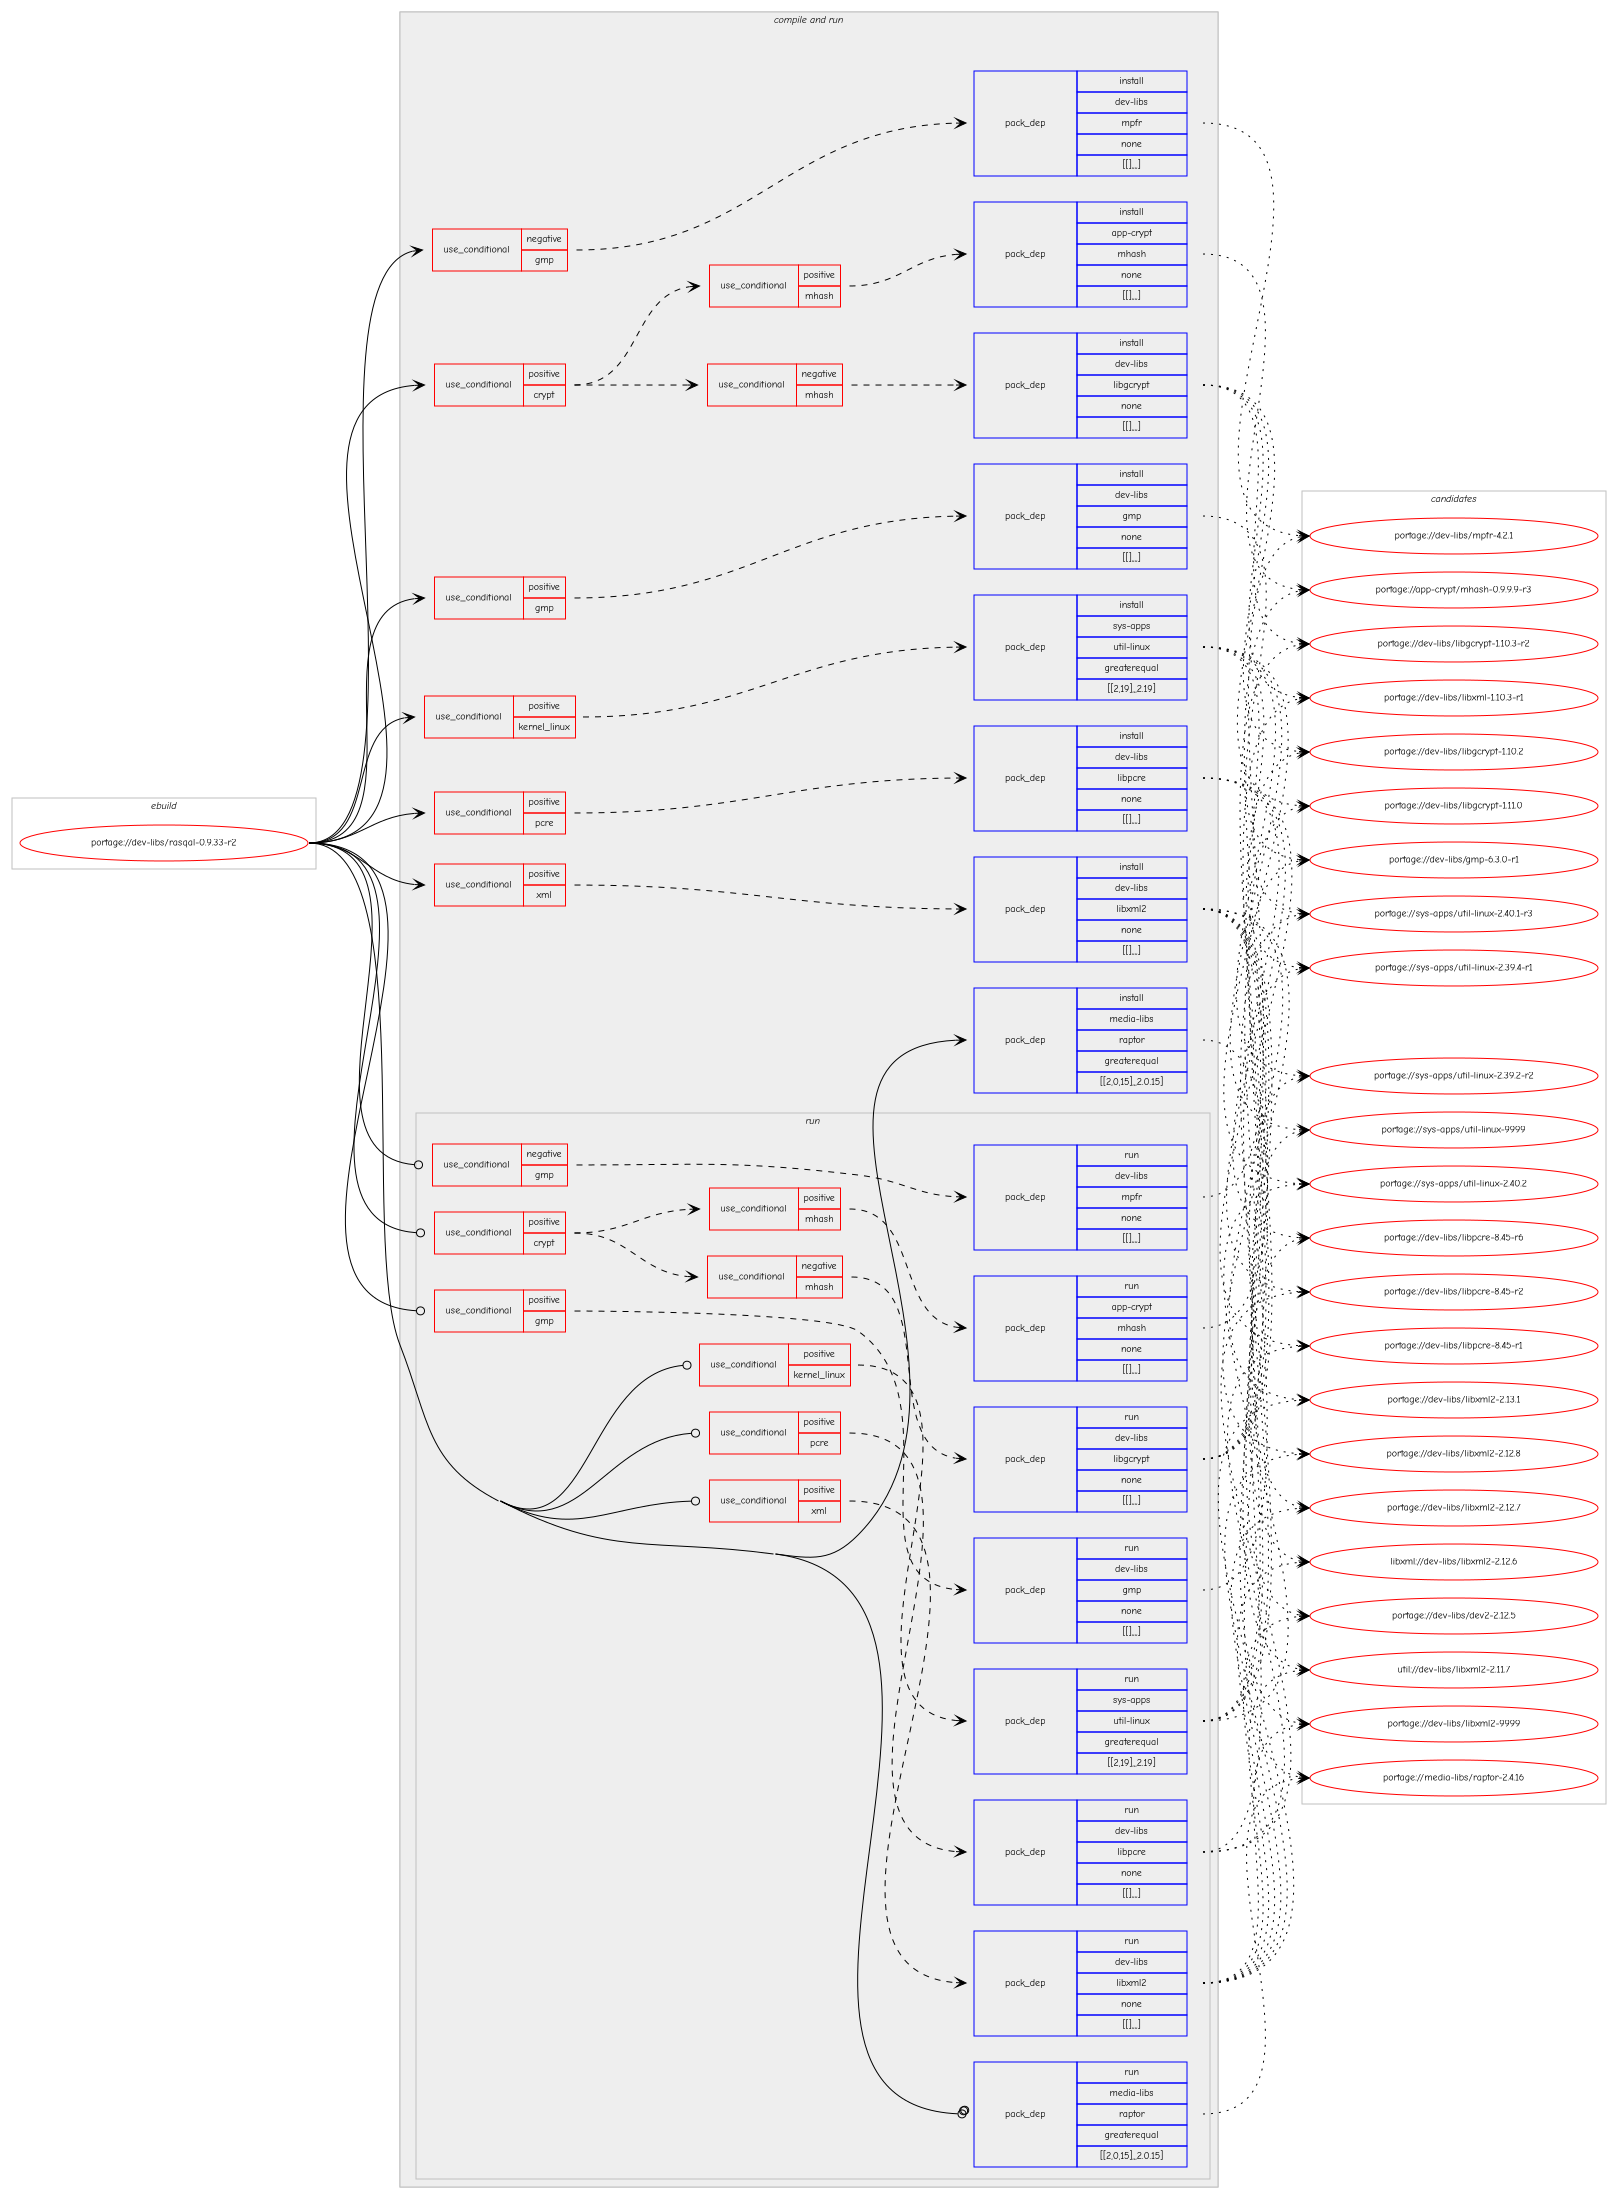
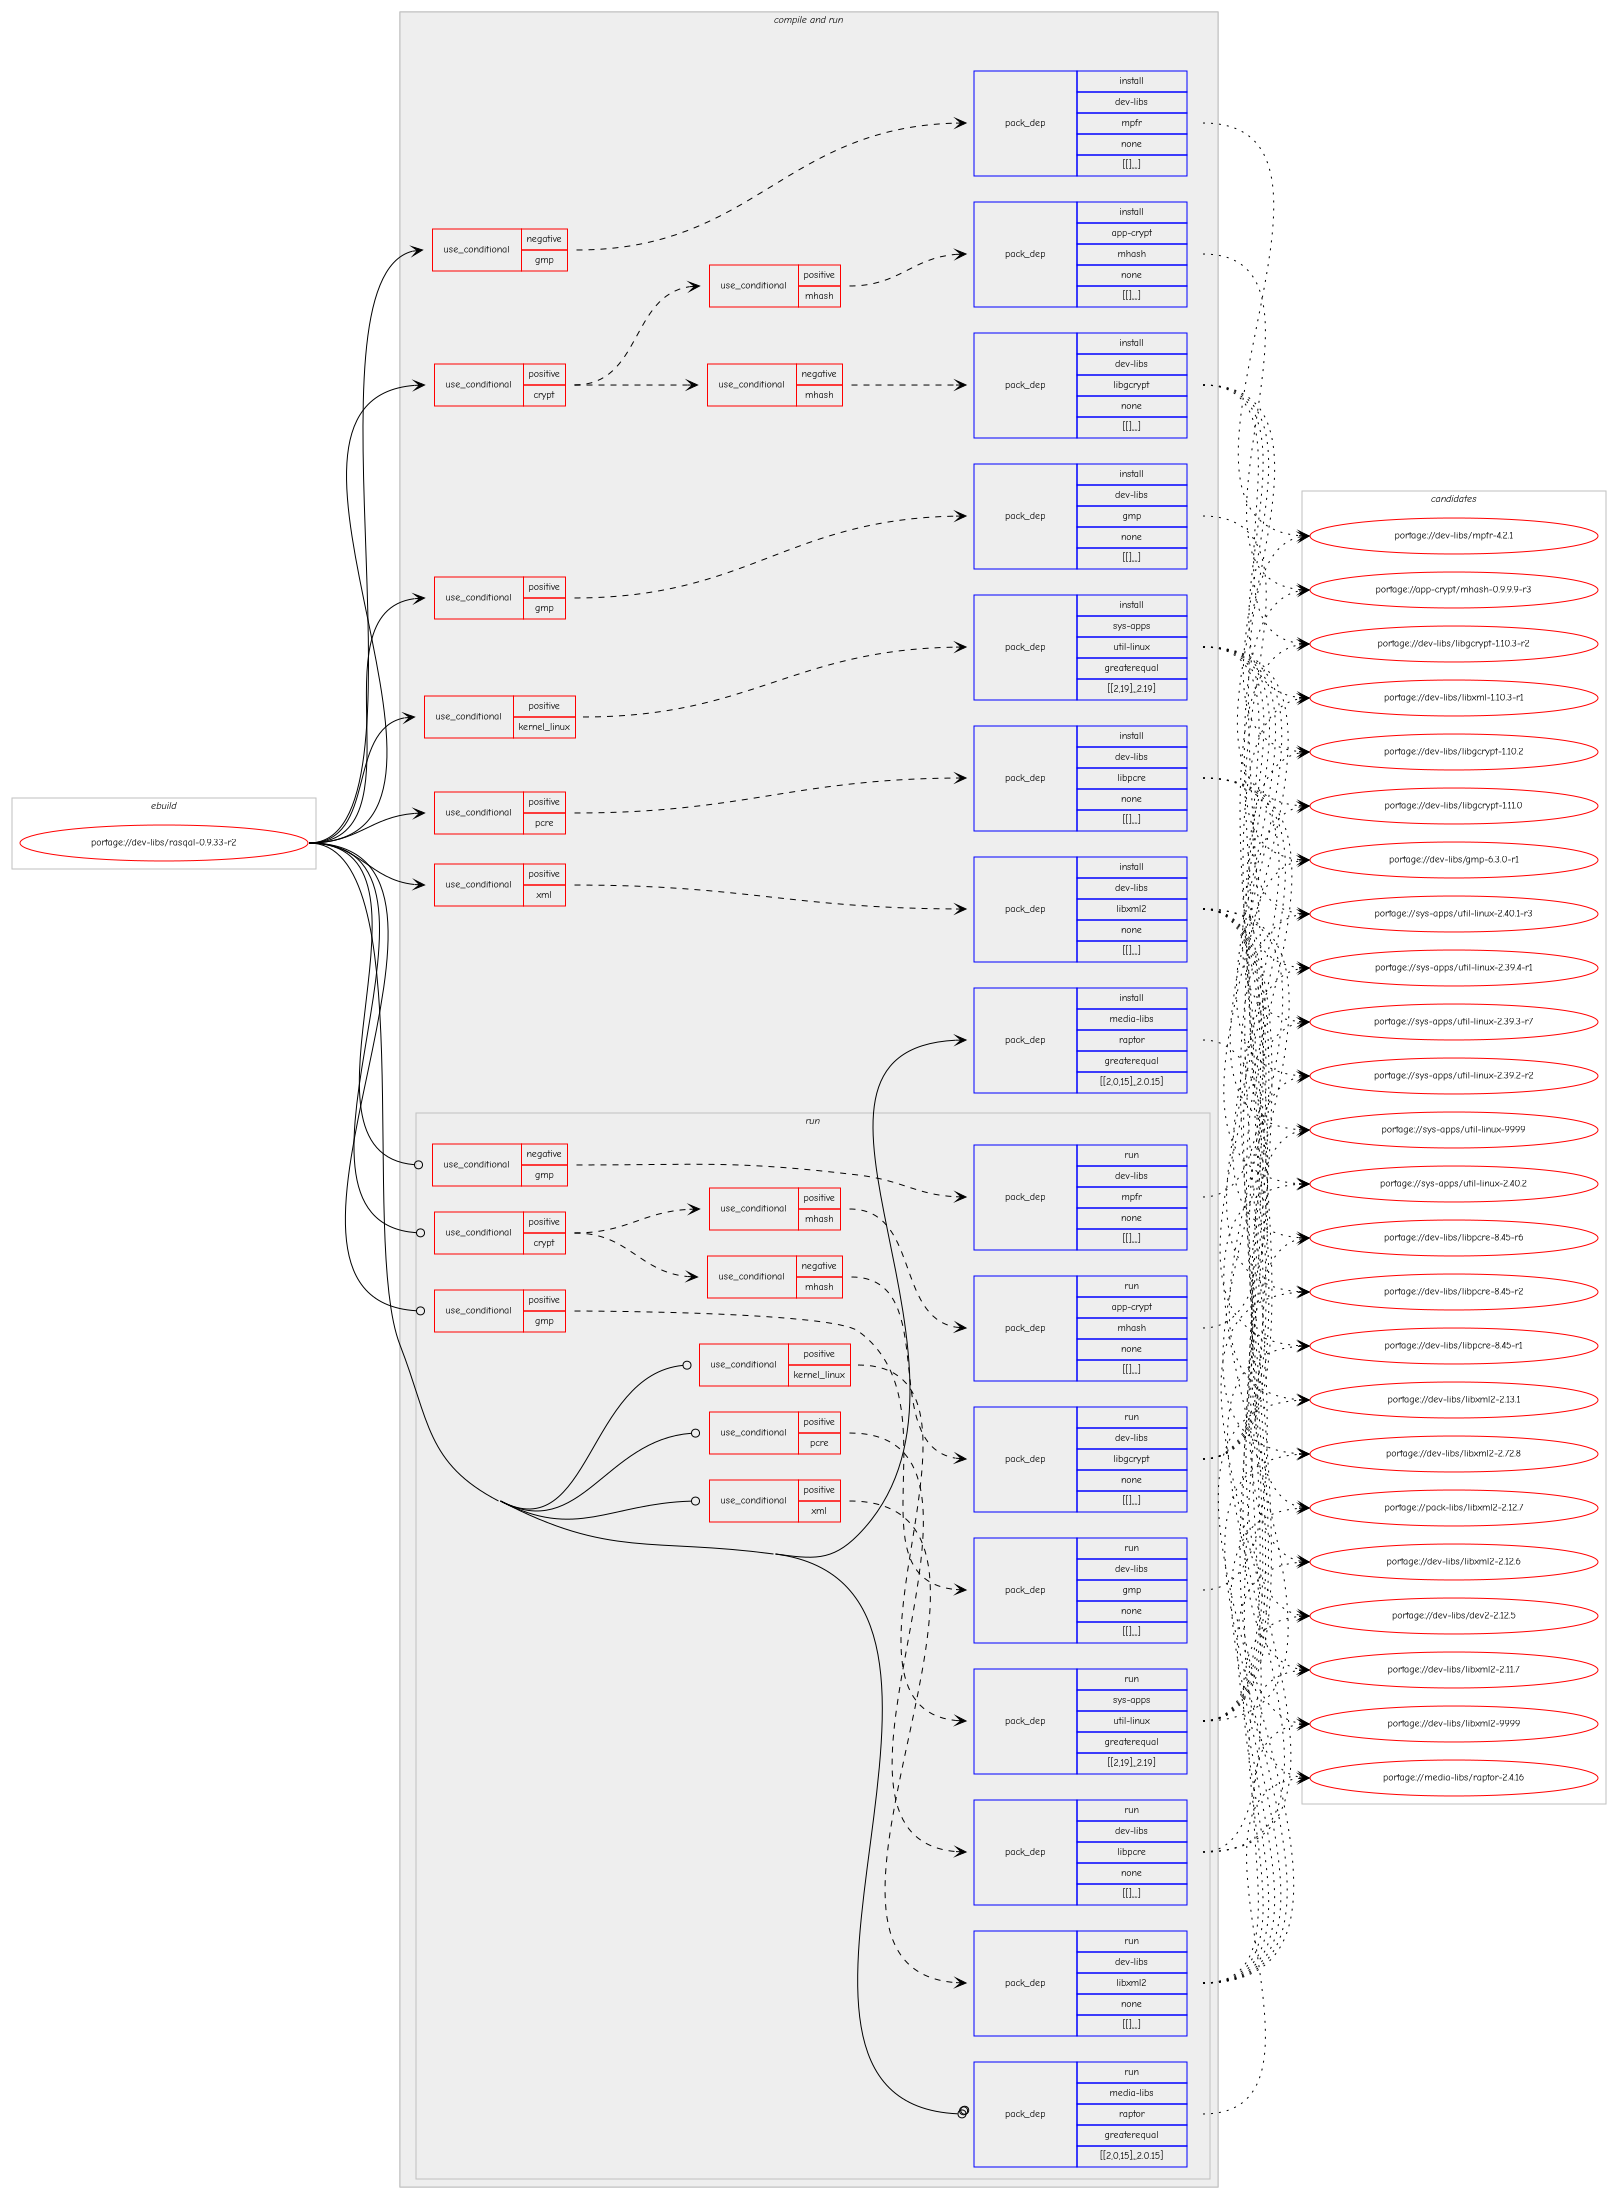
none -> (1454, 1022)
(1454, 1454) -> (1454, 1454)
(1454, 1508) -> (1454, 1508)
(1454, 1562) -> (1454, 1562)
(1454, 1670) -> (1454, 1670)
